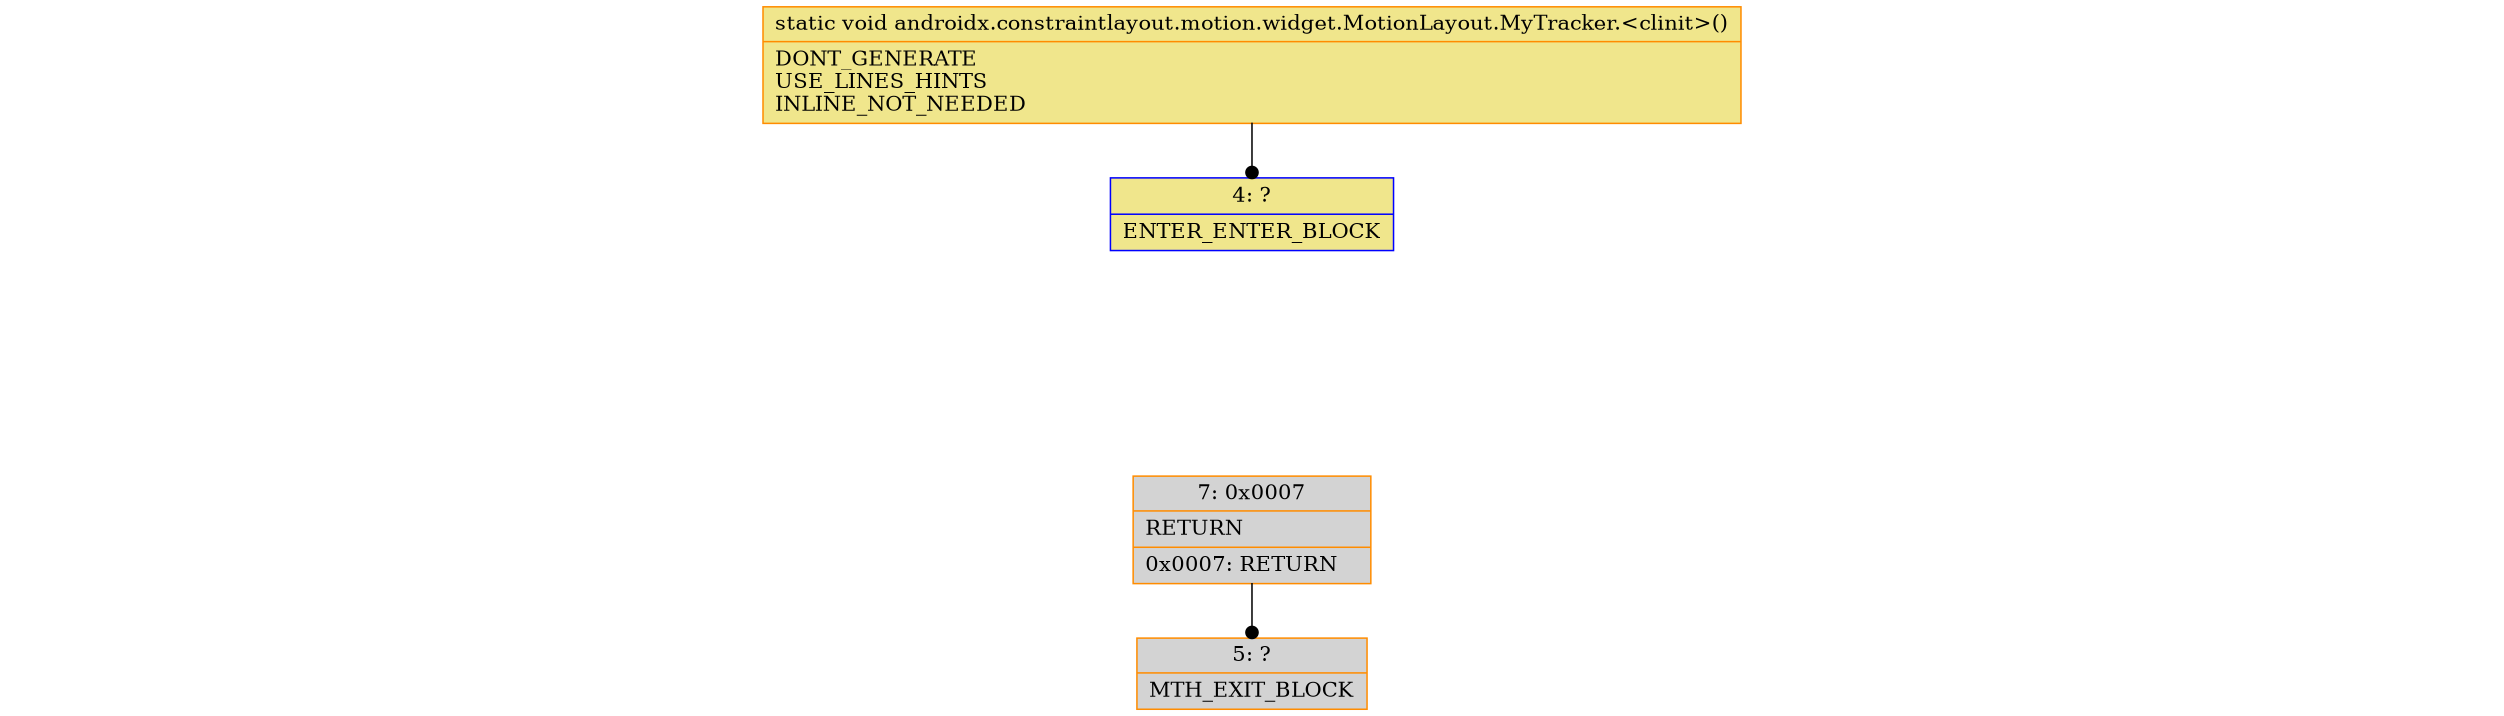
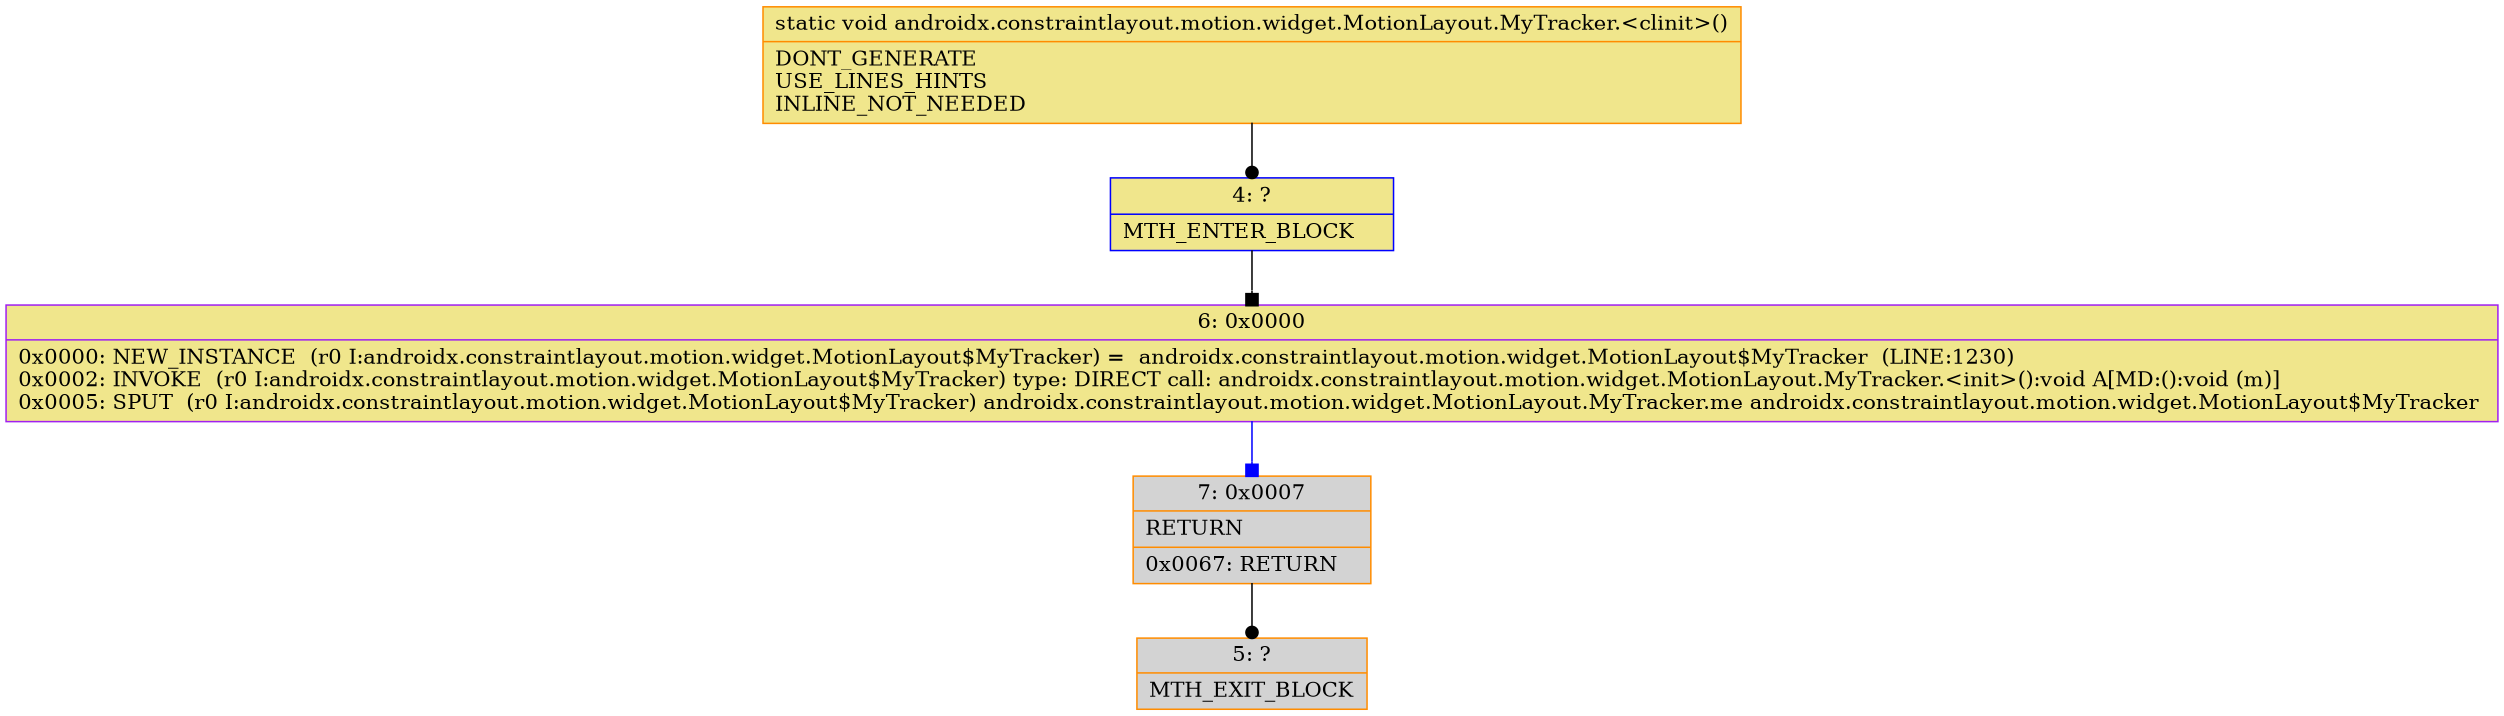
(1252, 232) -> (1239, 232)
none -> (1252, 363)
(1252, 565) -> (1252, 565)
